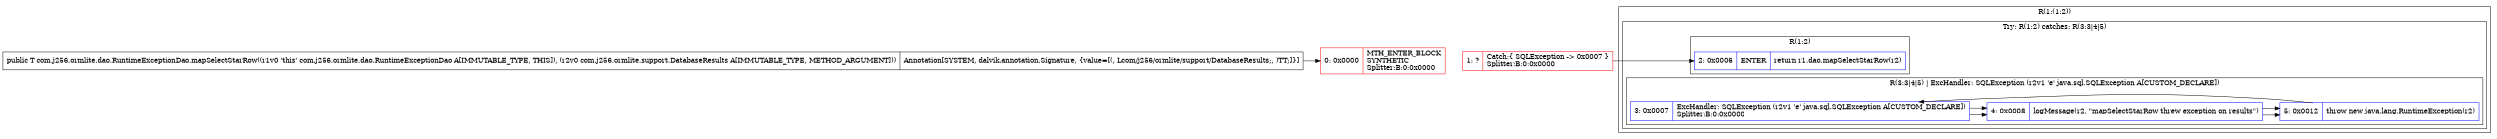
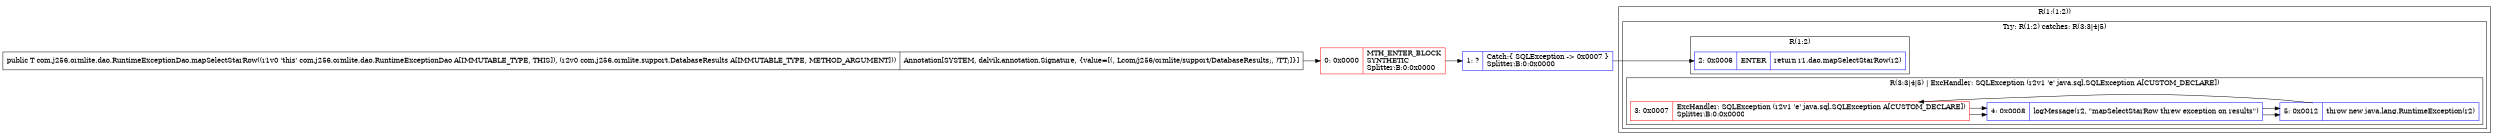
none -> (1451, 61)
(1538, 61) -> (1538, 61)
(1800, 111) -> (1800, 111)
